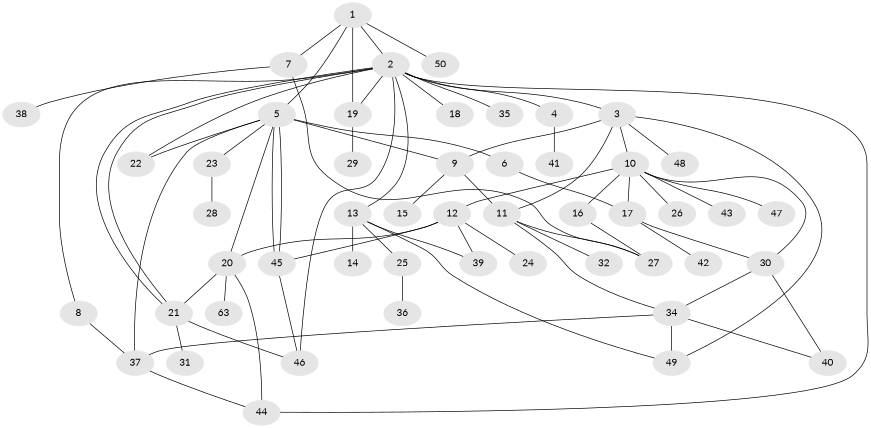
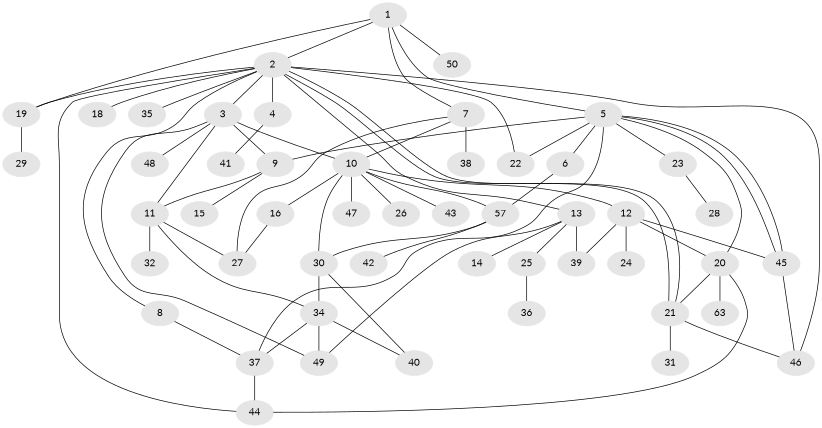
none -> (427, 132)
(627, 214) -> (500, 214)
